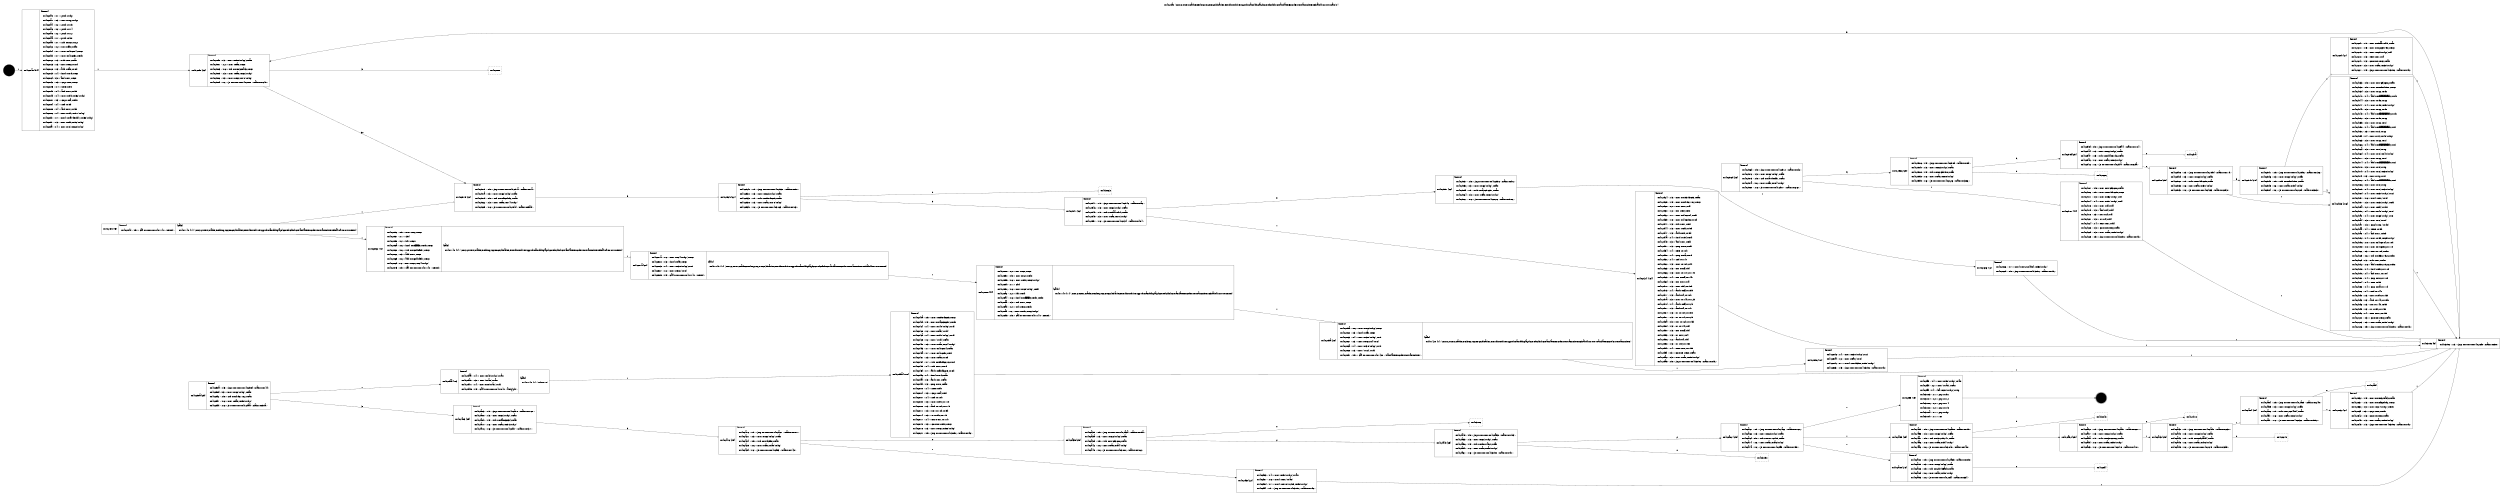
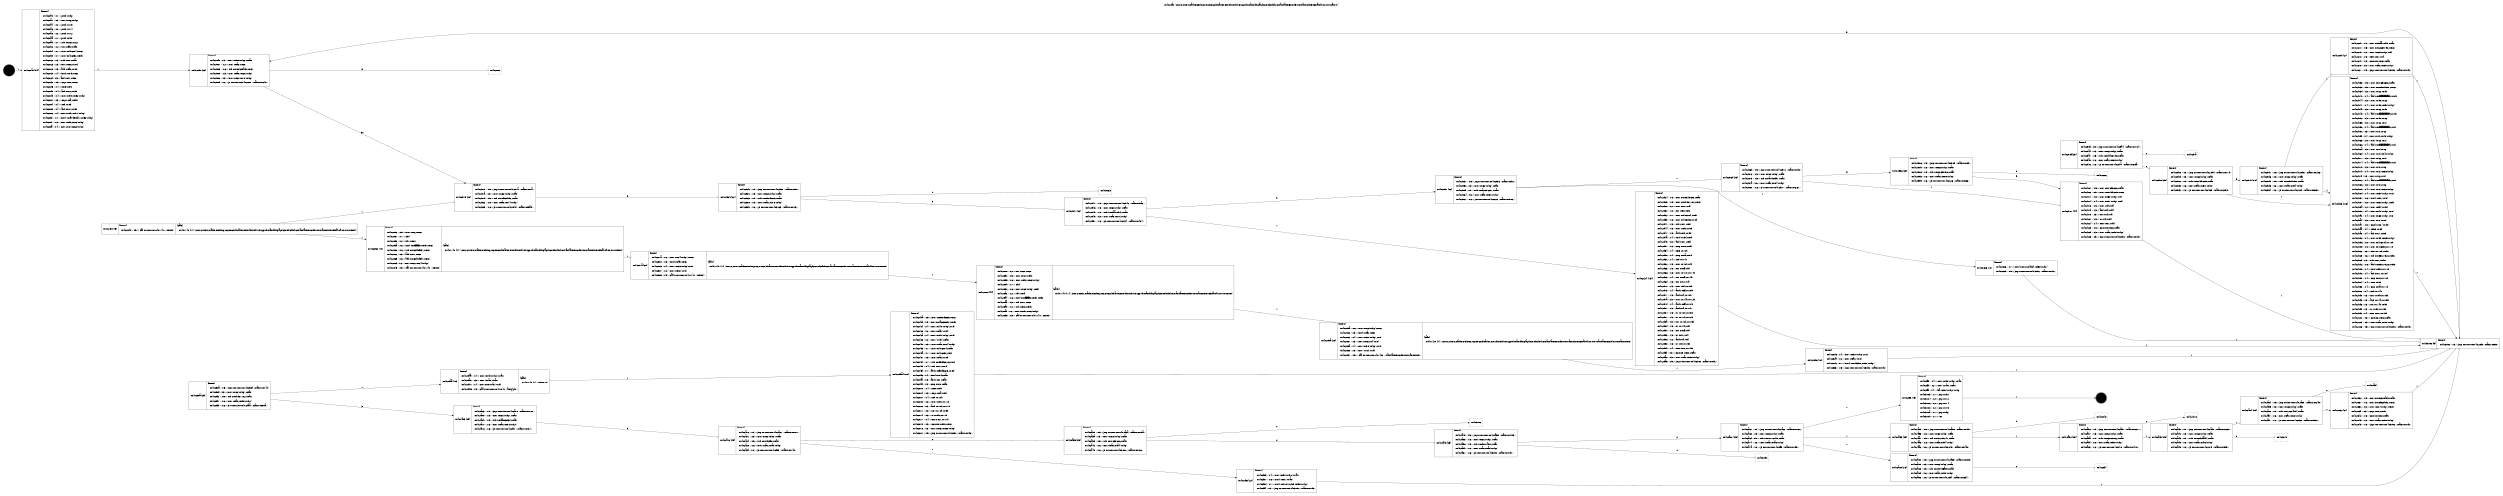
(2015, 163) -> (2016, 180)
none -> (1618, 184)
